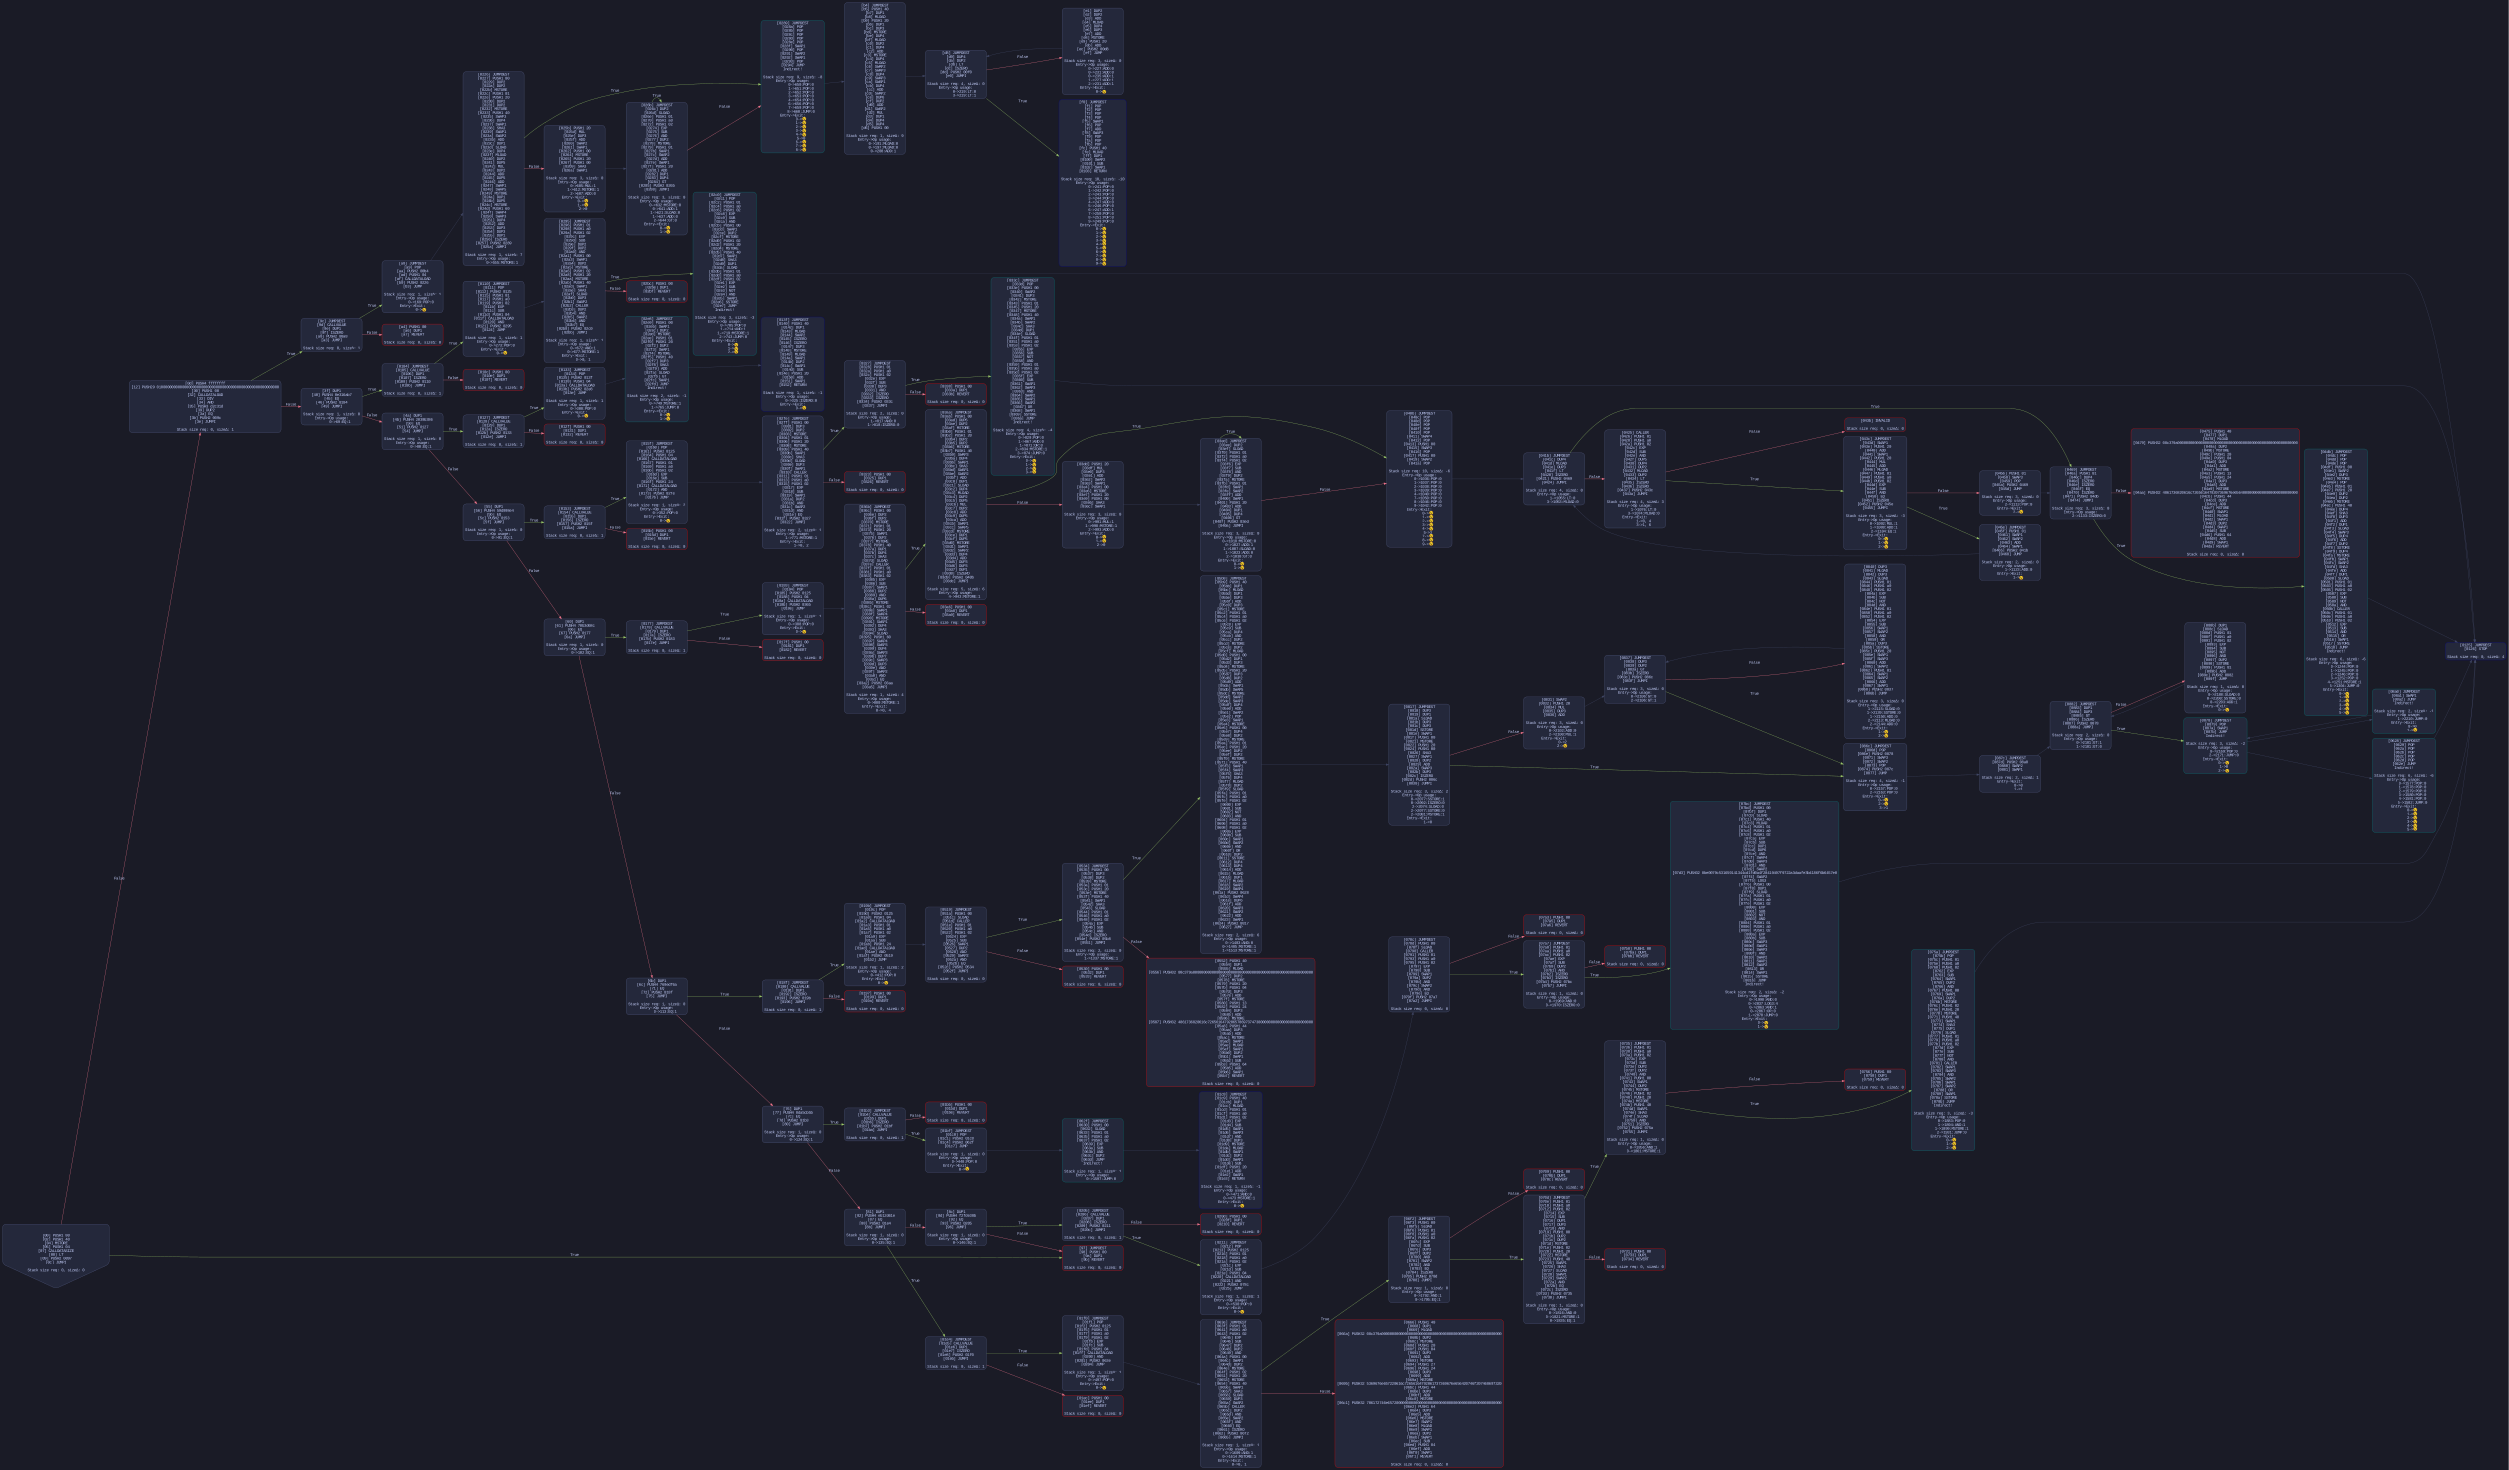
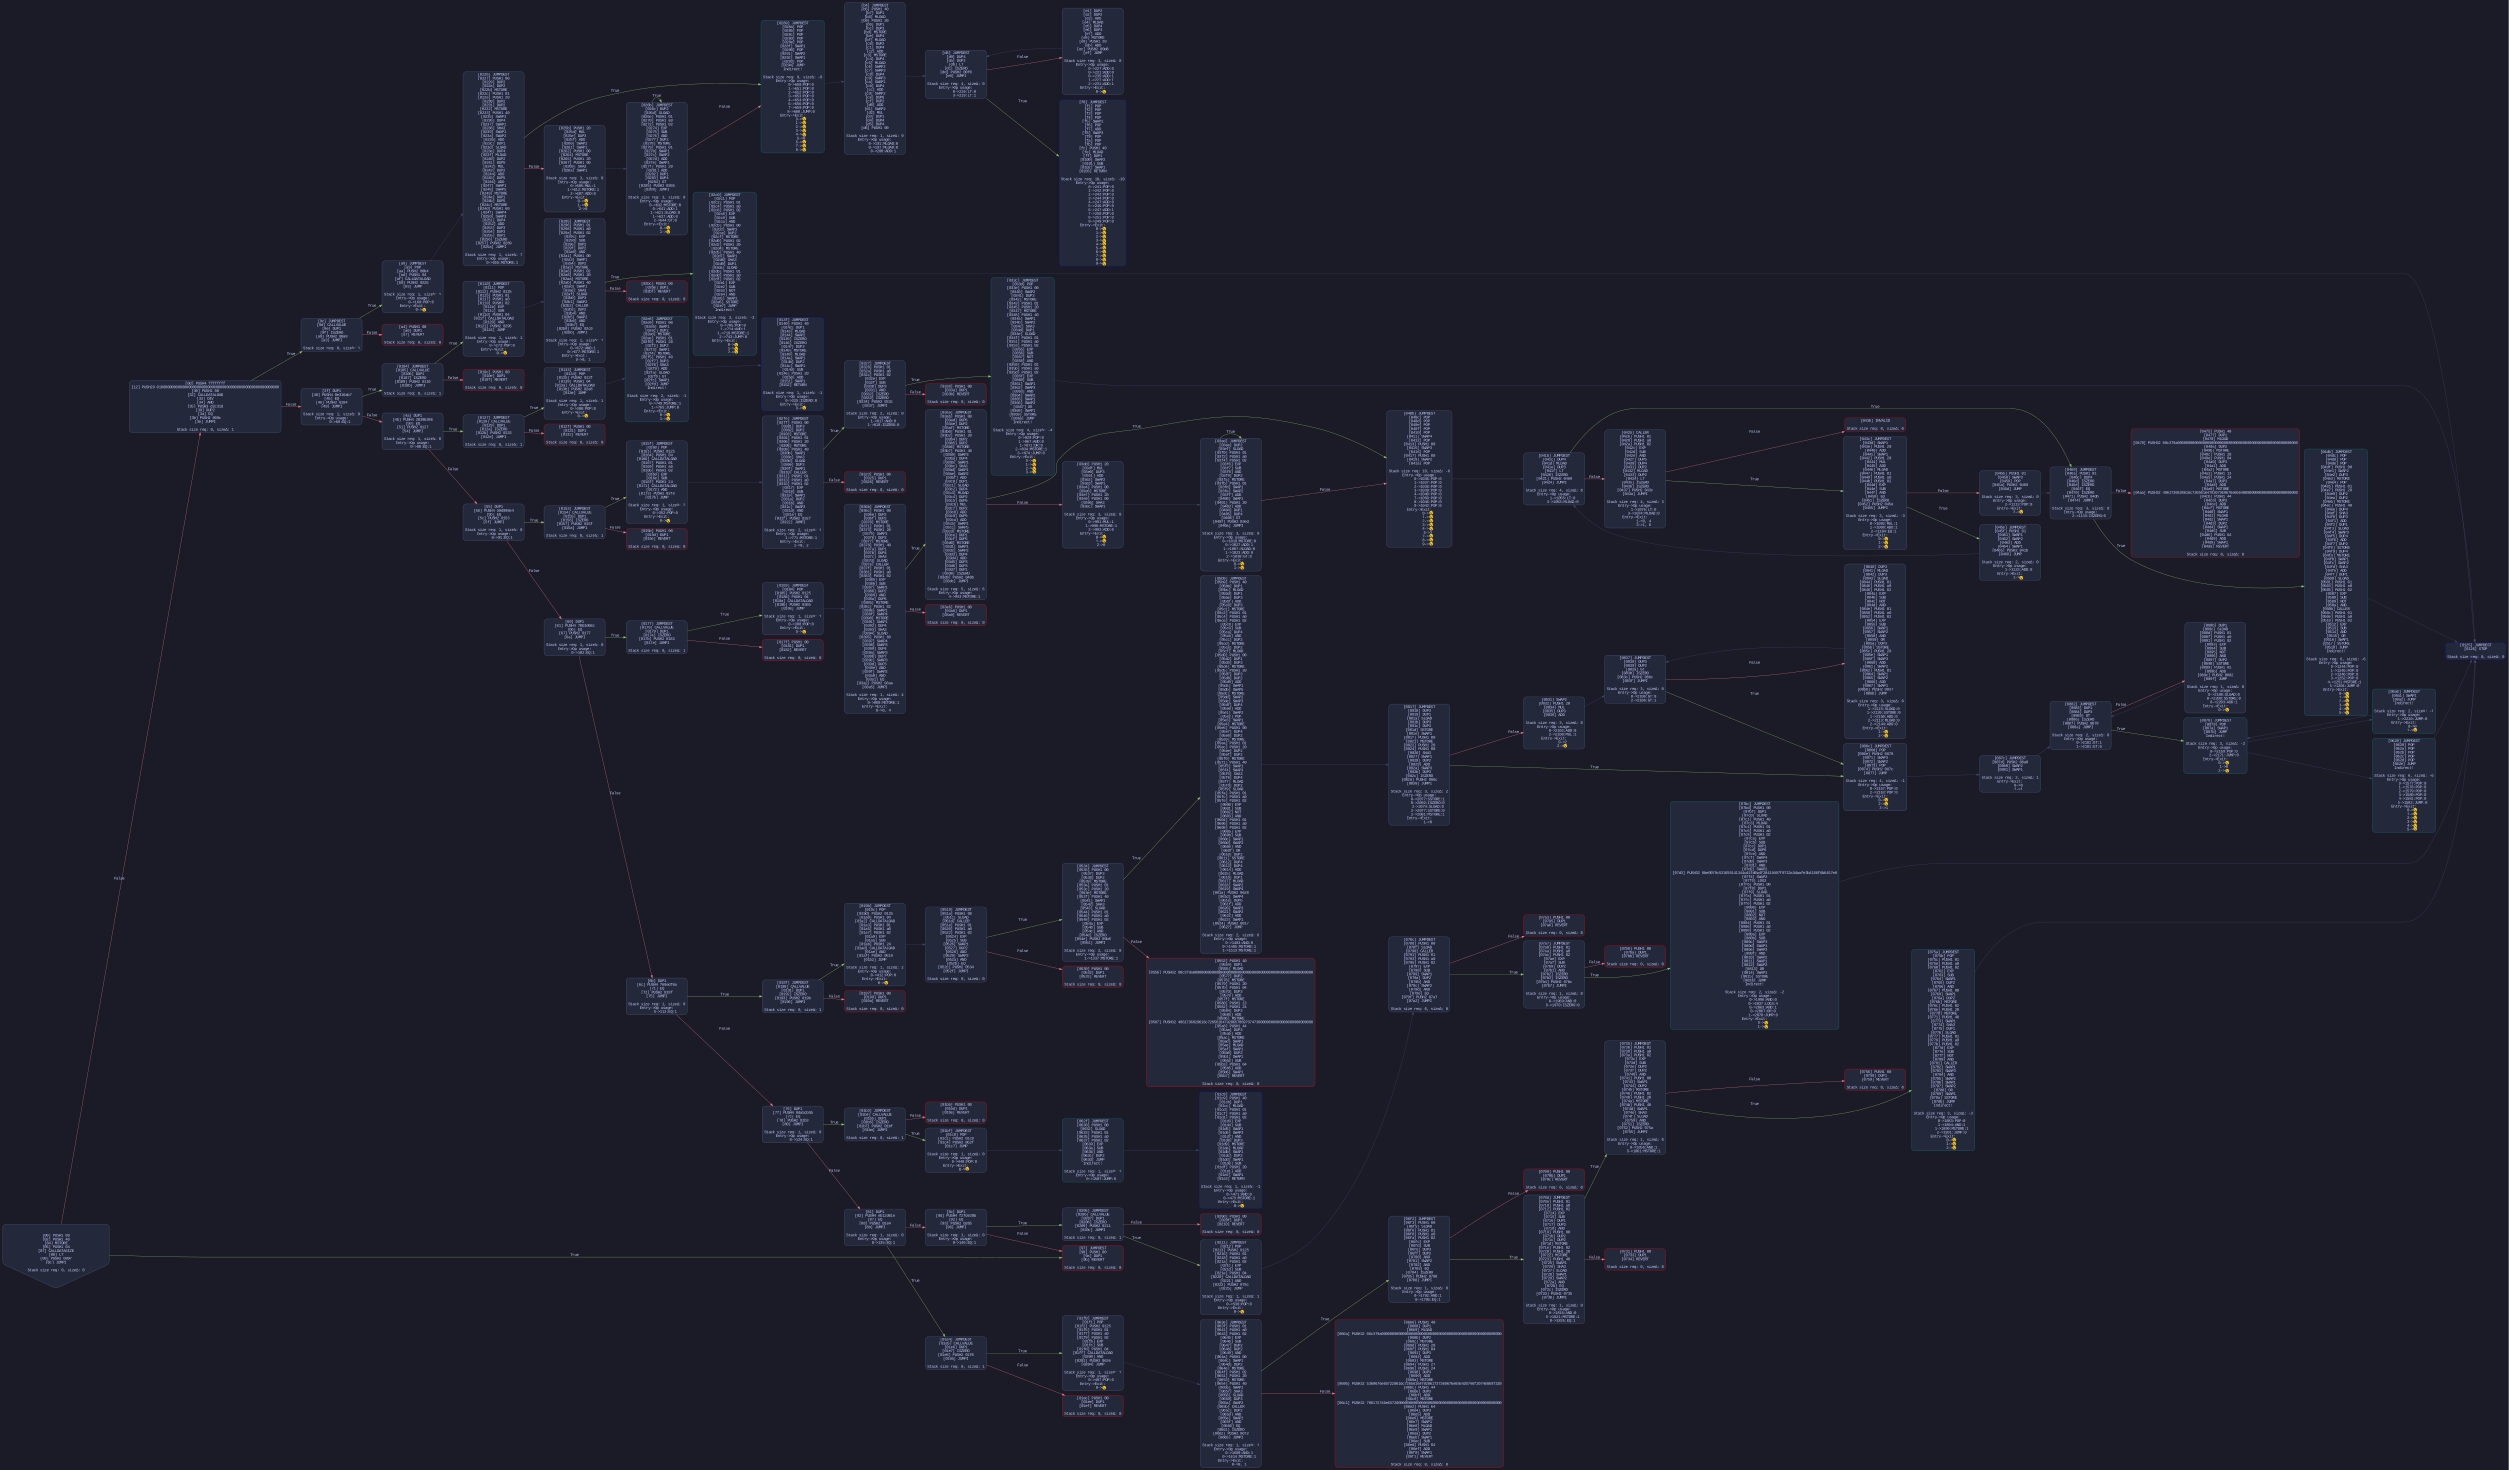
(2476, 651) -> (2476, 651)
